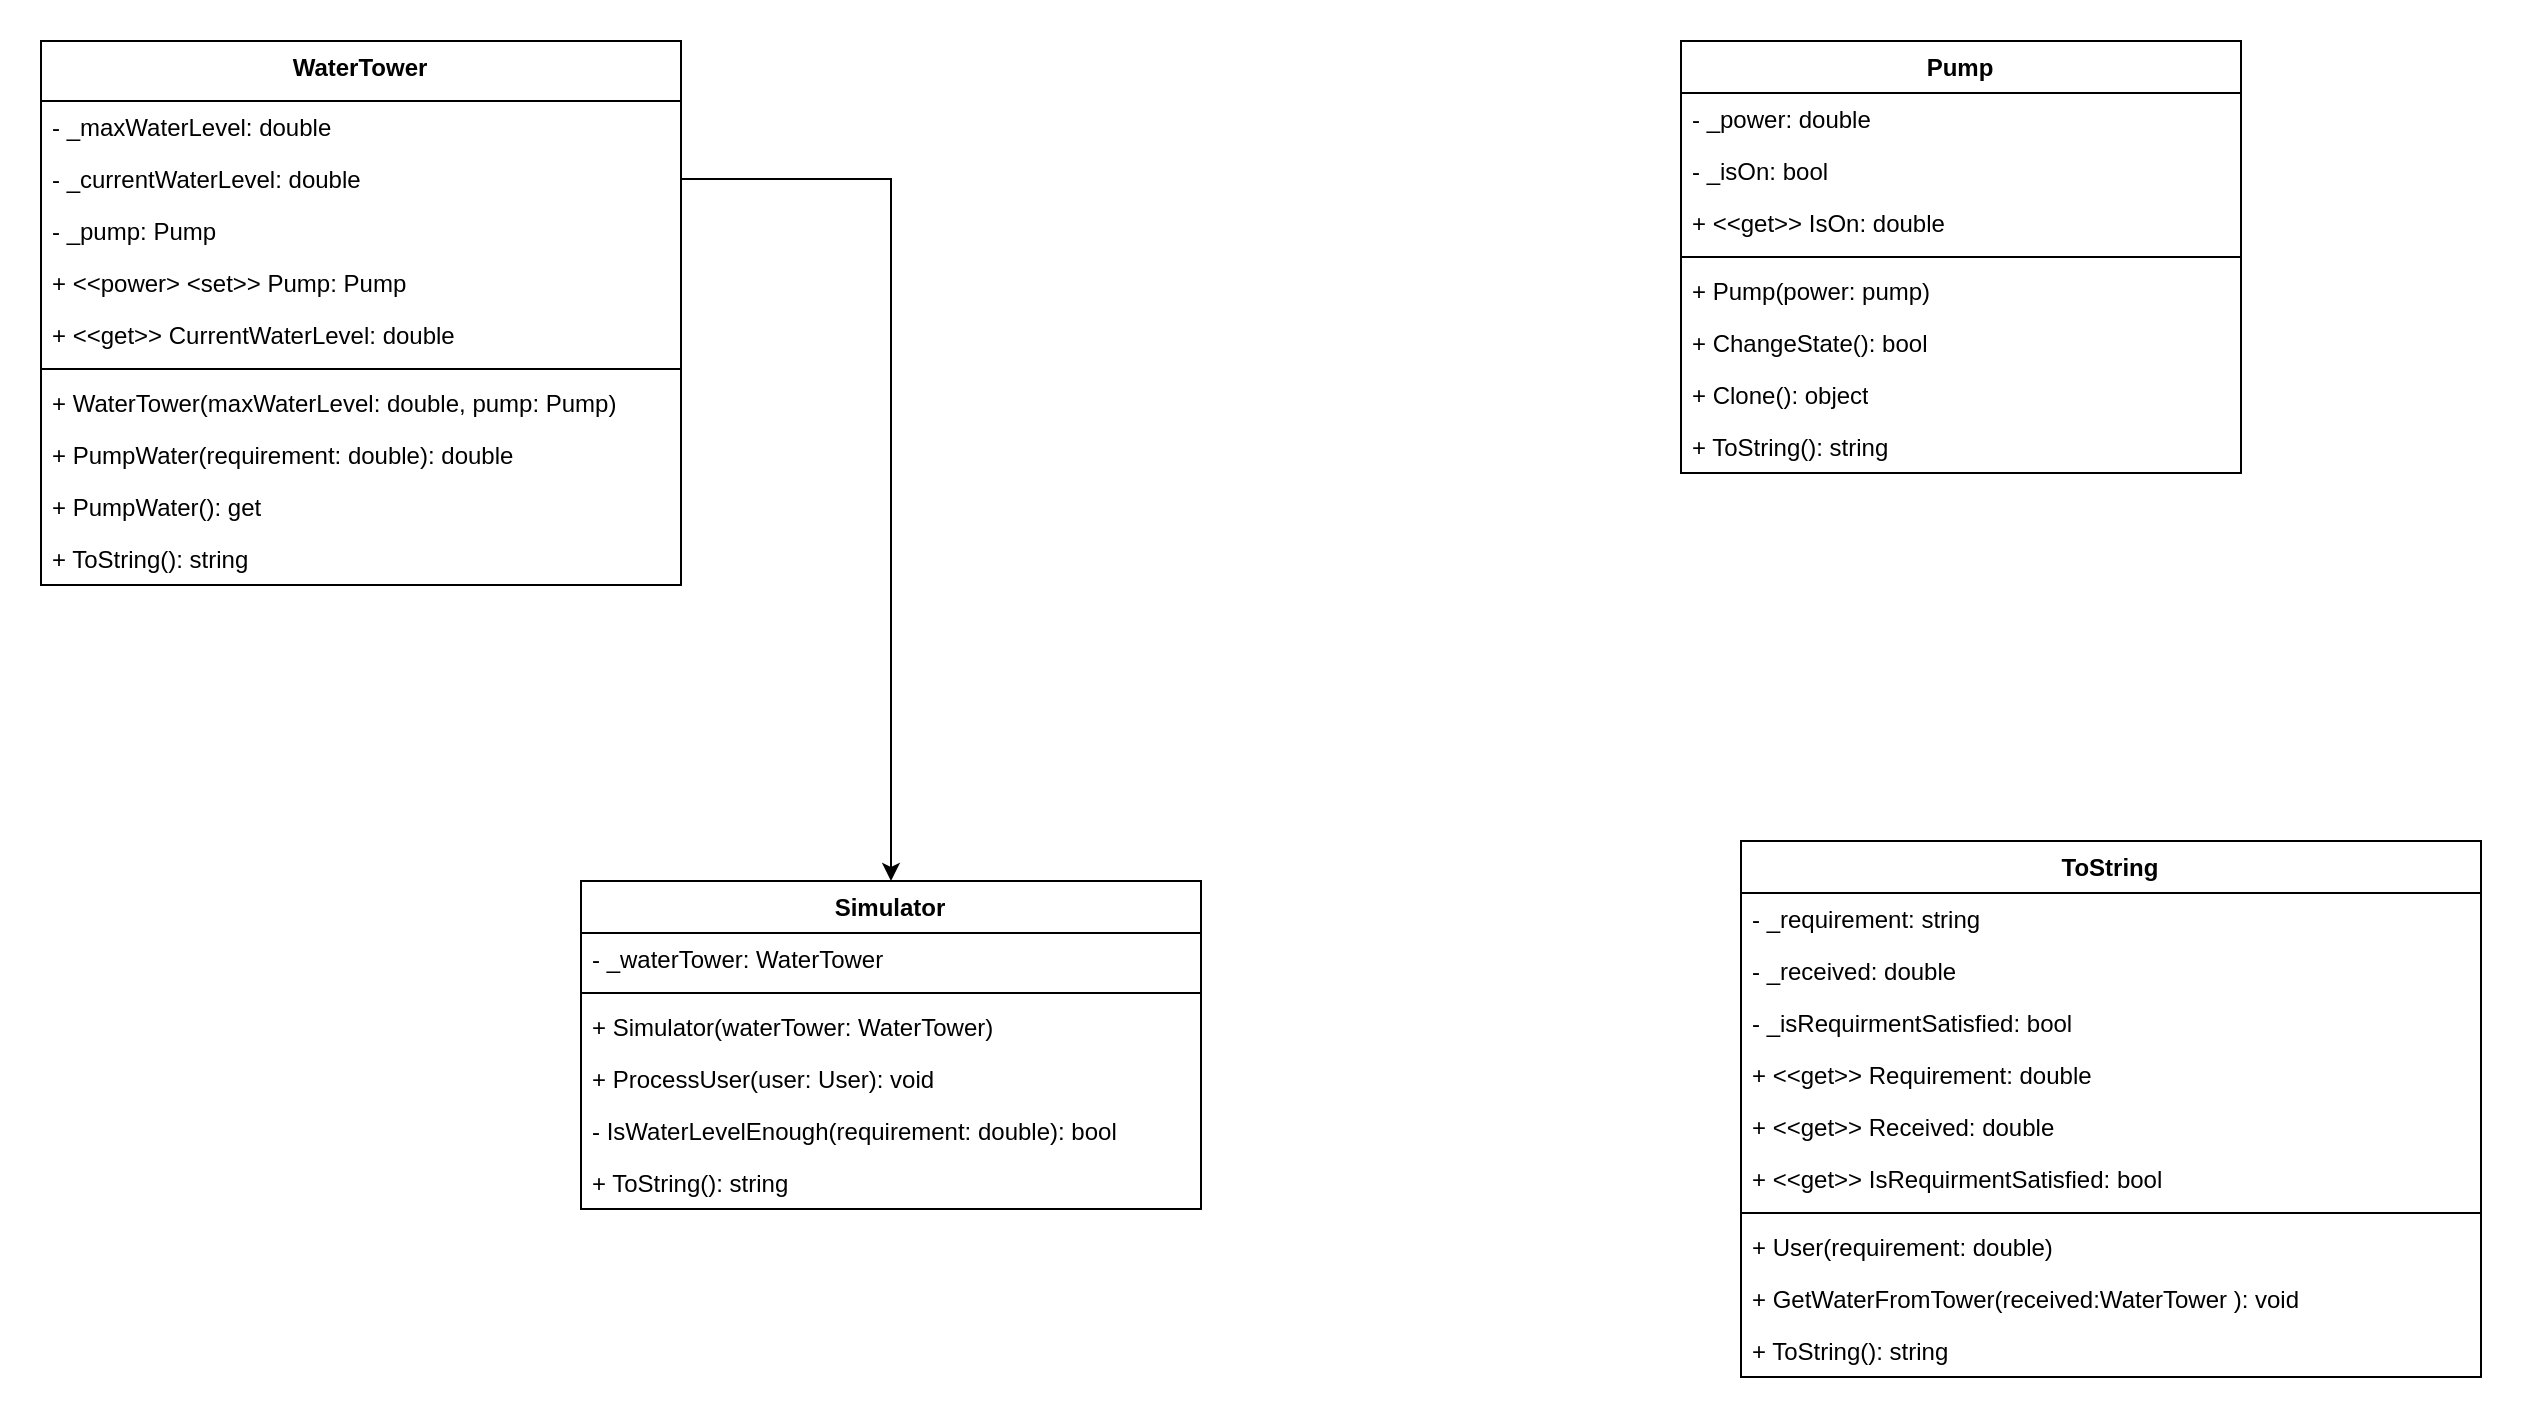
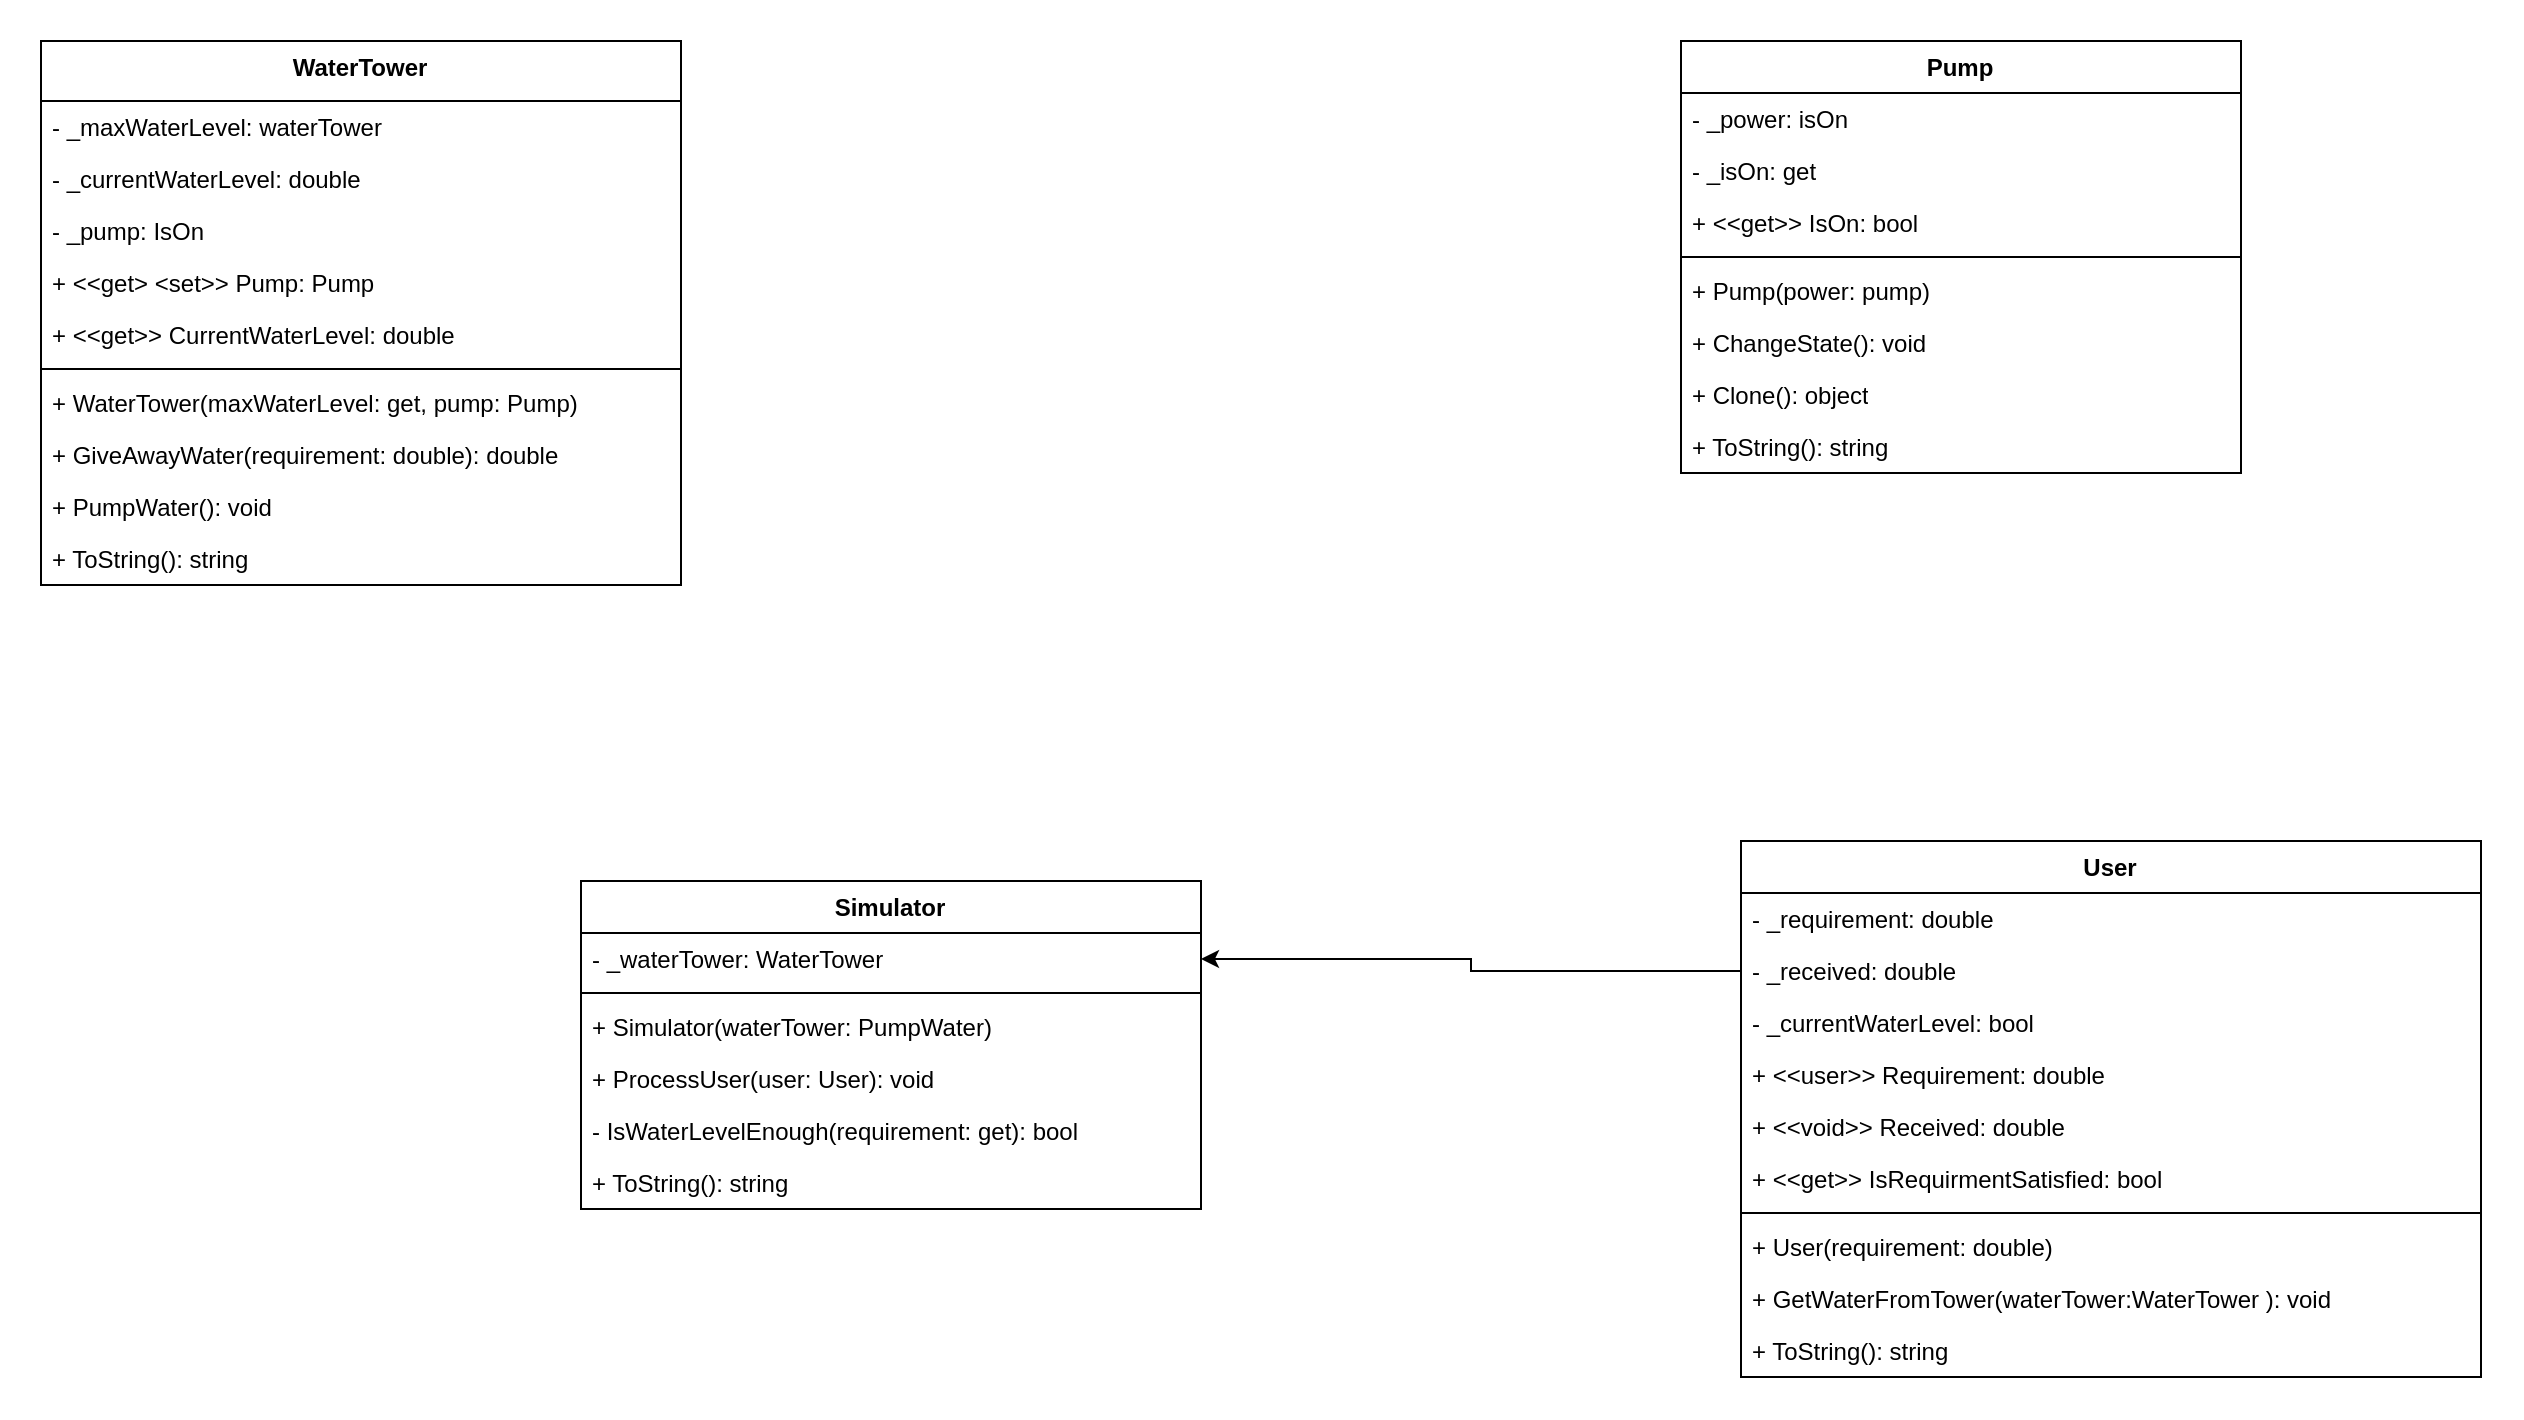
(1788, 121) -> (1775, 121)
(199, 129) -> (229, 129)
(1765, 173) -> (1761, 173)
(1825, 225) -> (1812, 225)
(131, 233) -> (131, 233)
(226, 285) -> (212, 285)
(1822, 345) -> (1822, 345)
(341, 405) -> (324, 405)
(891, 420) -> none
(297, 457) -> (321, 457)
(165, 509) -> (168, 509)
(2111, 869) -> (2111, 869)
(1888, 921) -> (1888, 921)
none -> (1471, 970)
(1933, 1025) -> (1915, 1025)
(813, 1029) -> (806, 1029)
(1929, 1077) -> (1936, 1077)
(1909, 1129) -> (1913, 1129)
(881, 1133) -> (864, 1133)
(2050, 1301) -> (2067, 1301)
